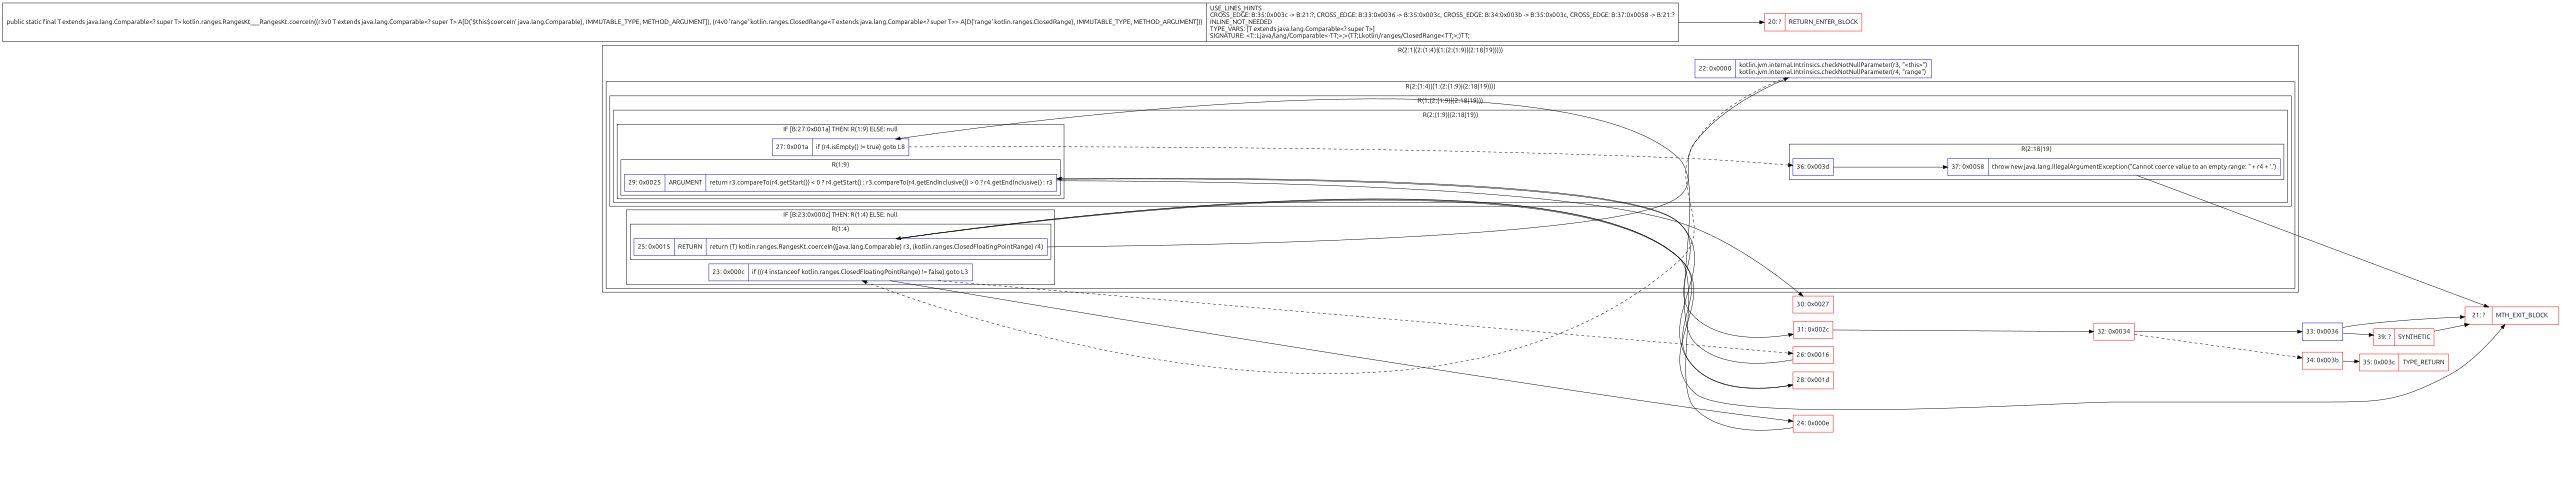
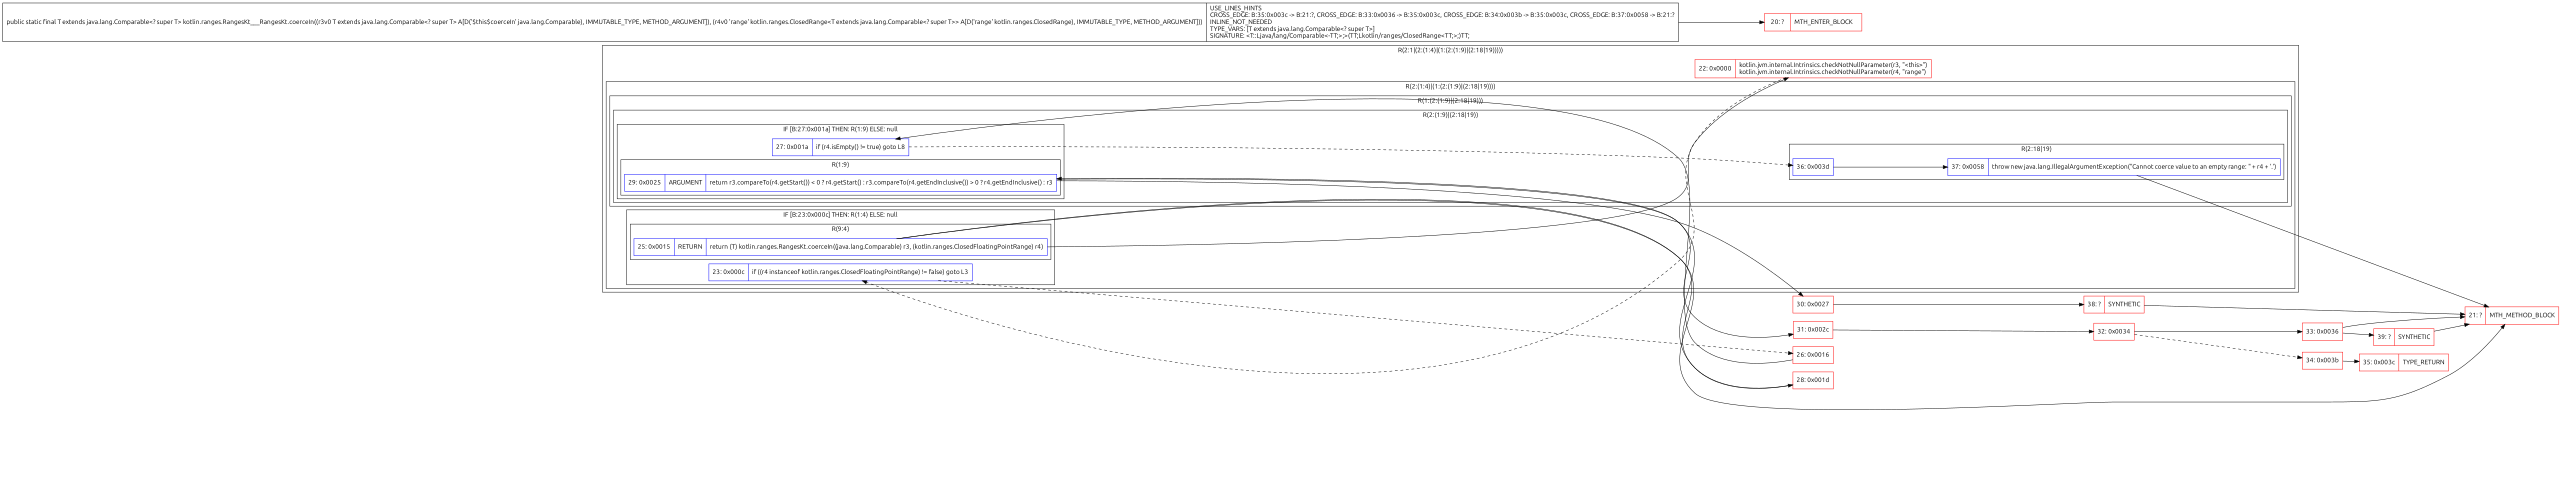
(1823, 22) -> (1823, 22)
(1813, 69) -> (1813, 69)
(841, 229) -> (841, 229)
none -> (2114, 305)
(2522, 315) -> (2522, 315)
(2323, 332) -> (2323, 332)
(1813, 424) -> none
